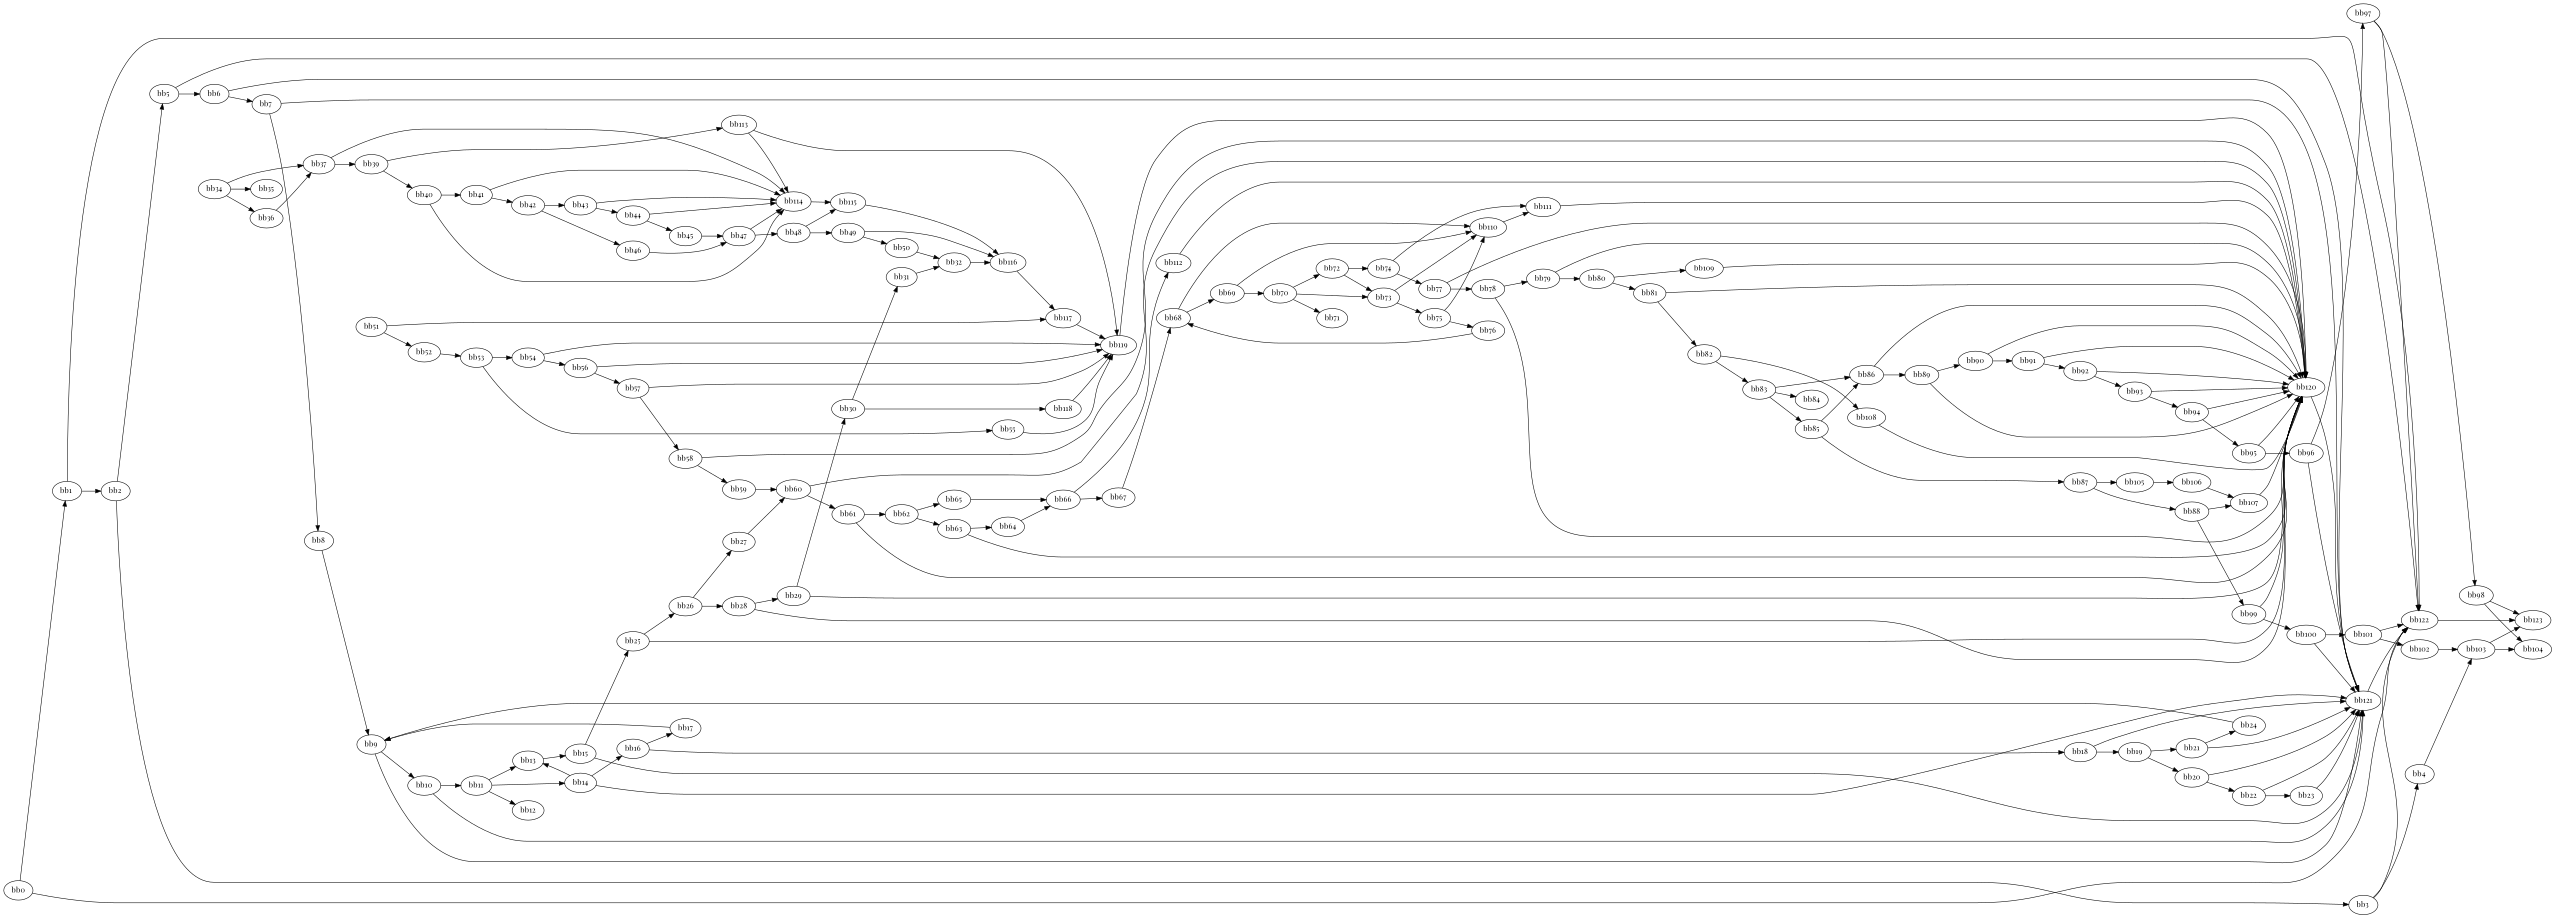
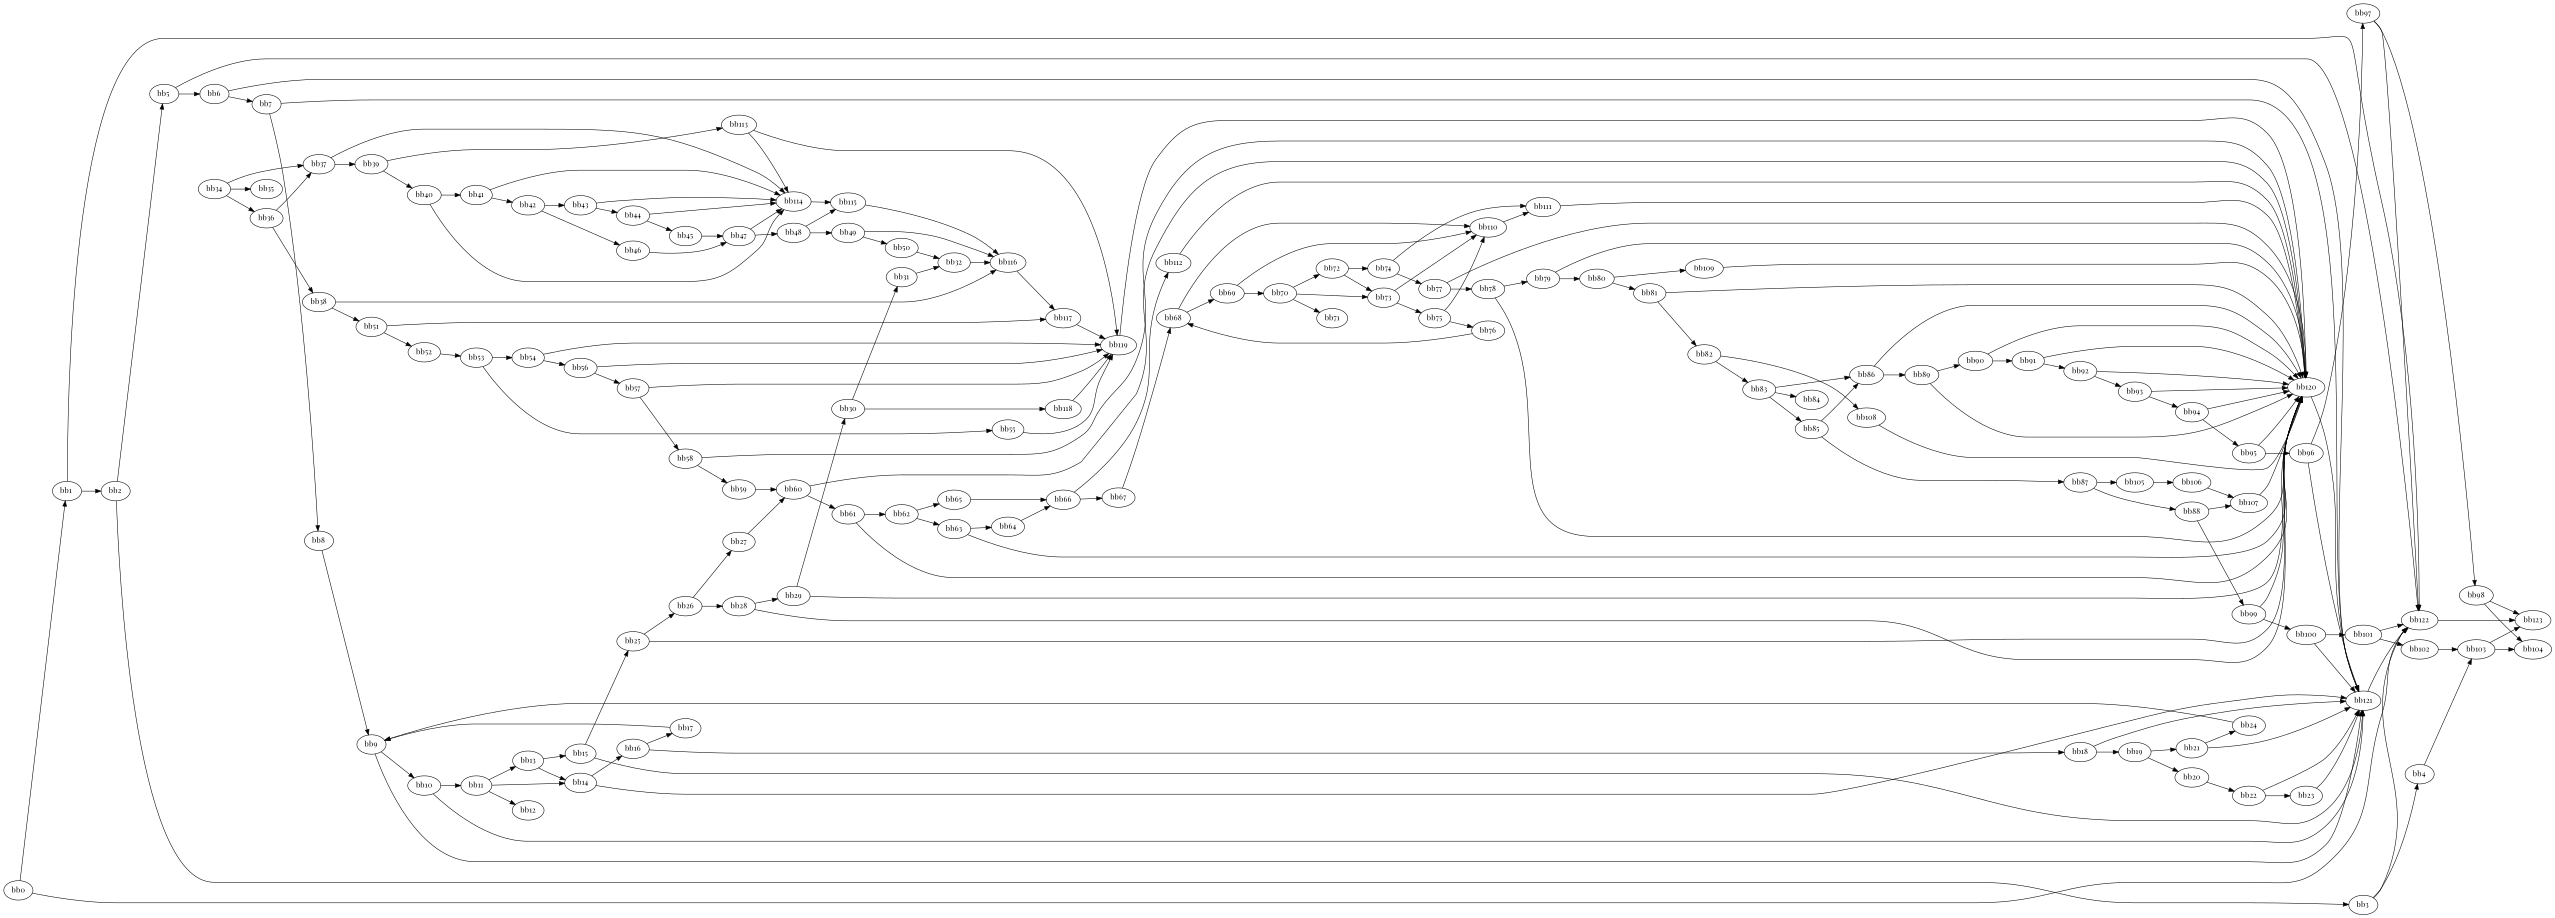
none -> (319, 302)
(2285, 755) -> none
(559, 770) -> (549, 773)
